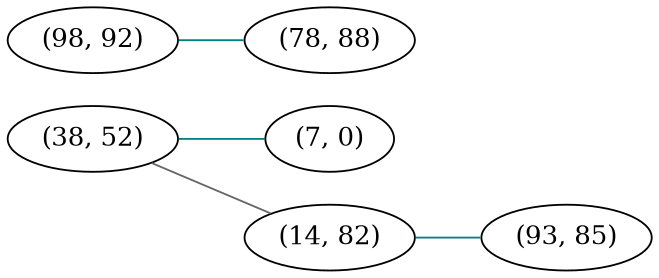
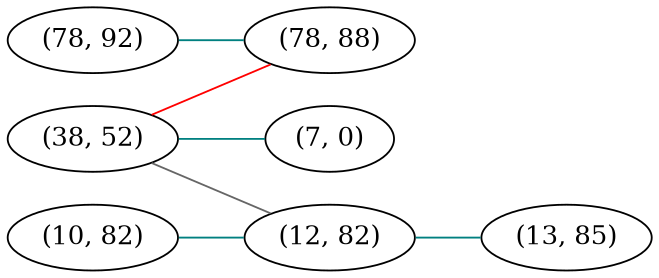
(93, 40) -> (93, 40)
none -> (211, 90)
none -> (93, 238)
(330, 238) -> (330, 238)
(567, 238) -> (567, 238)
